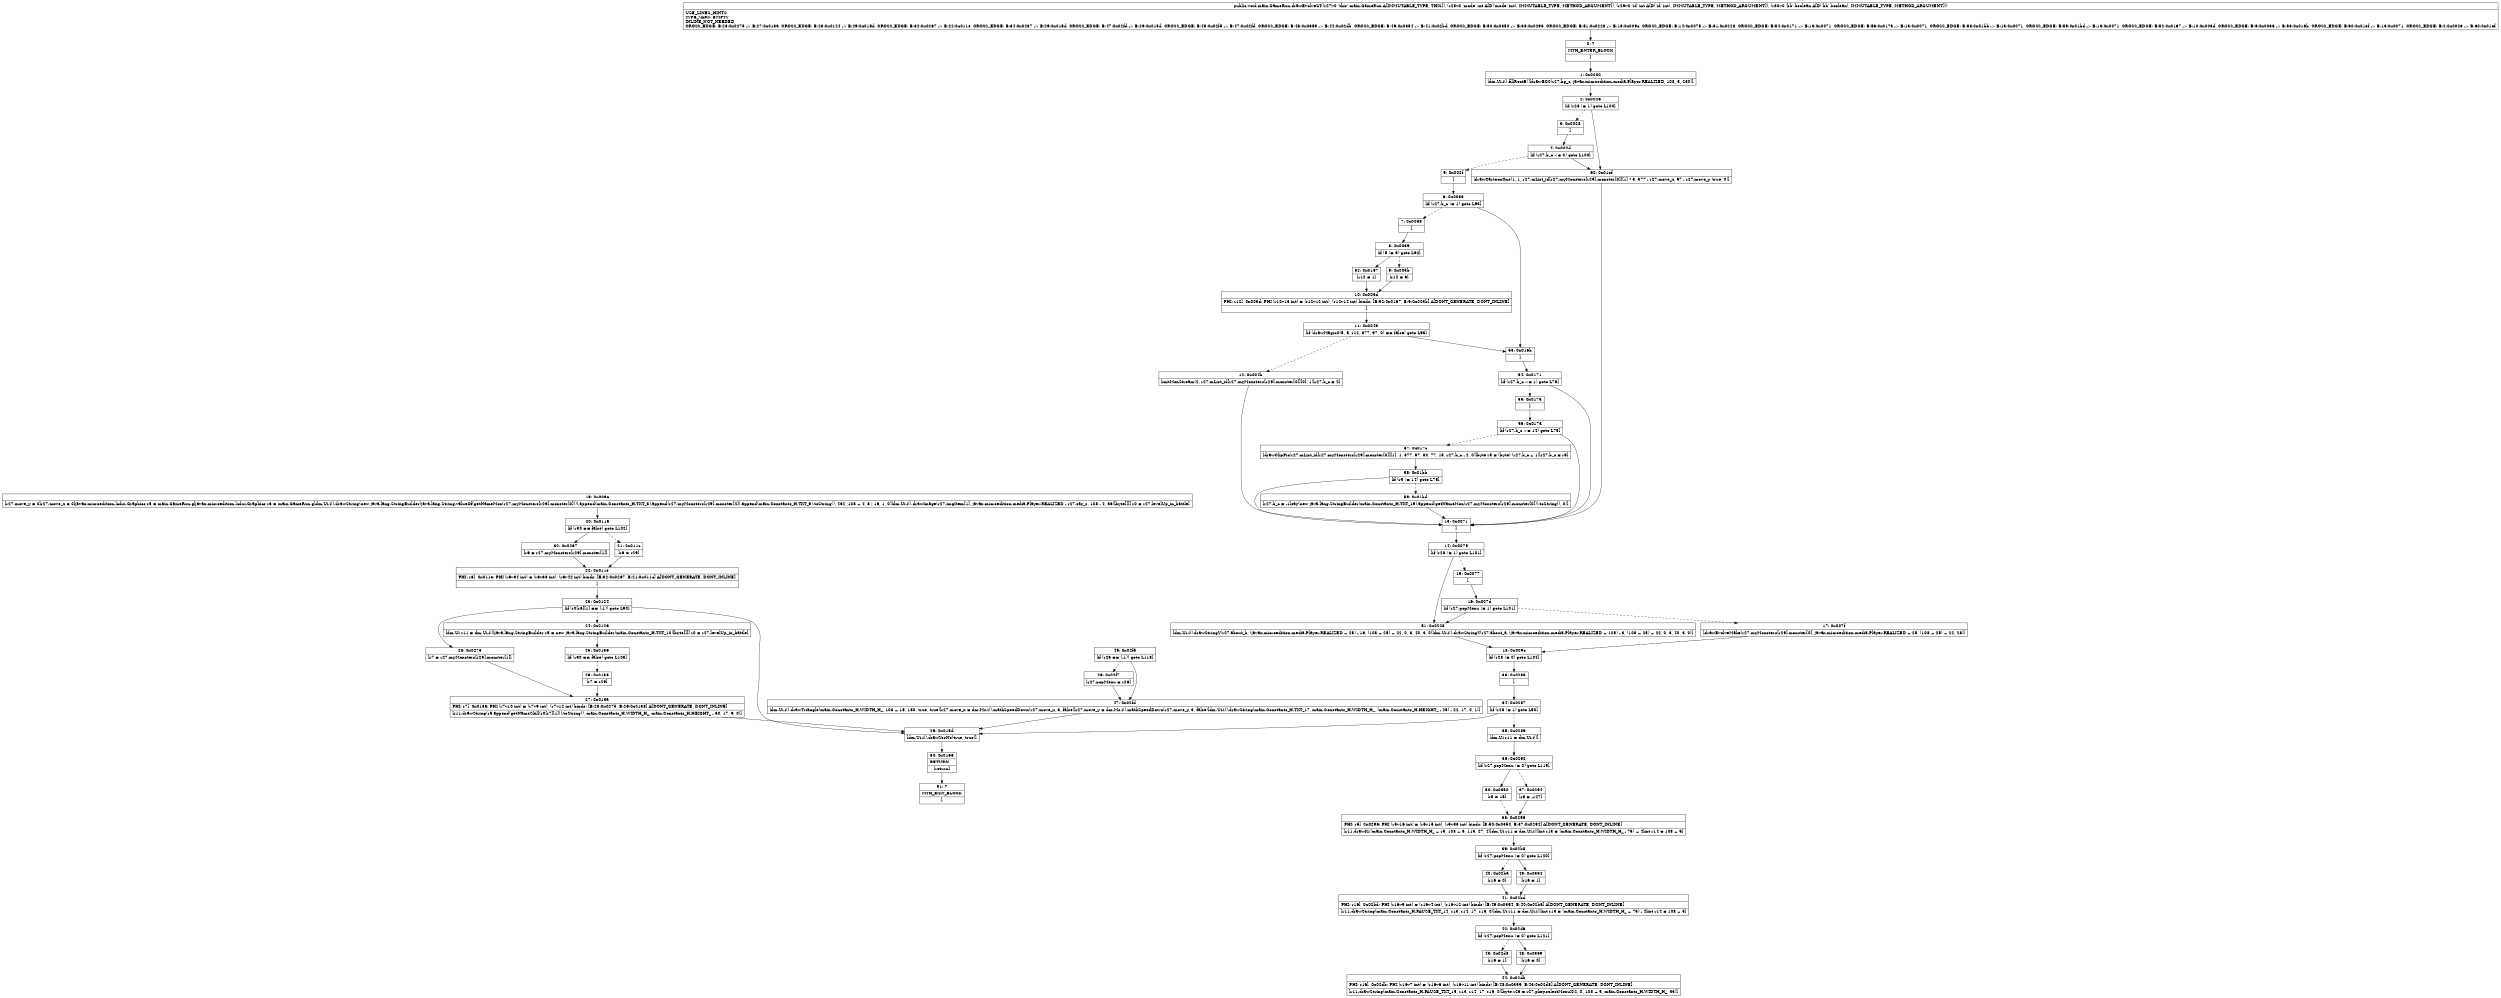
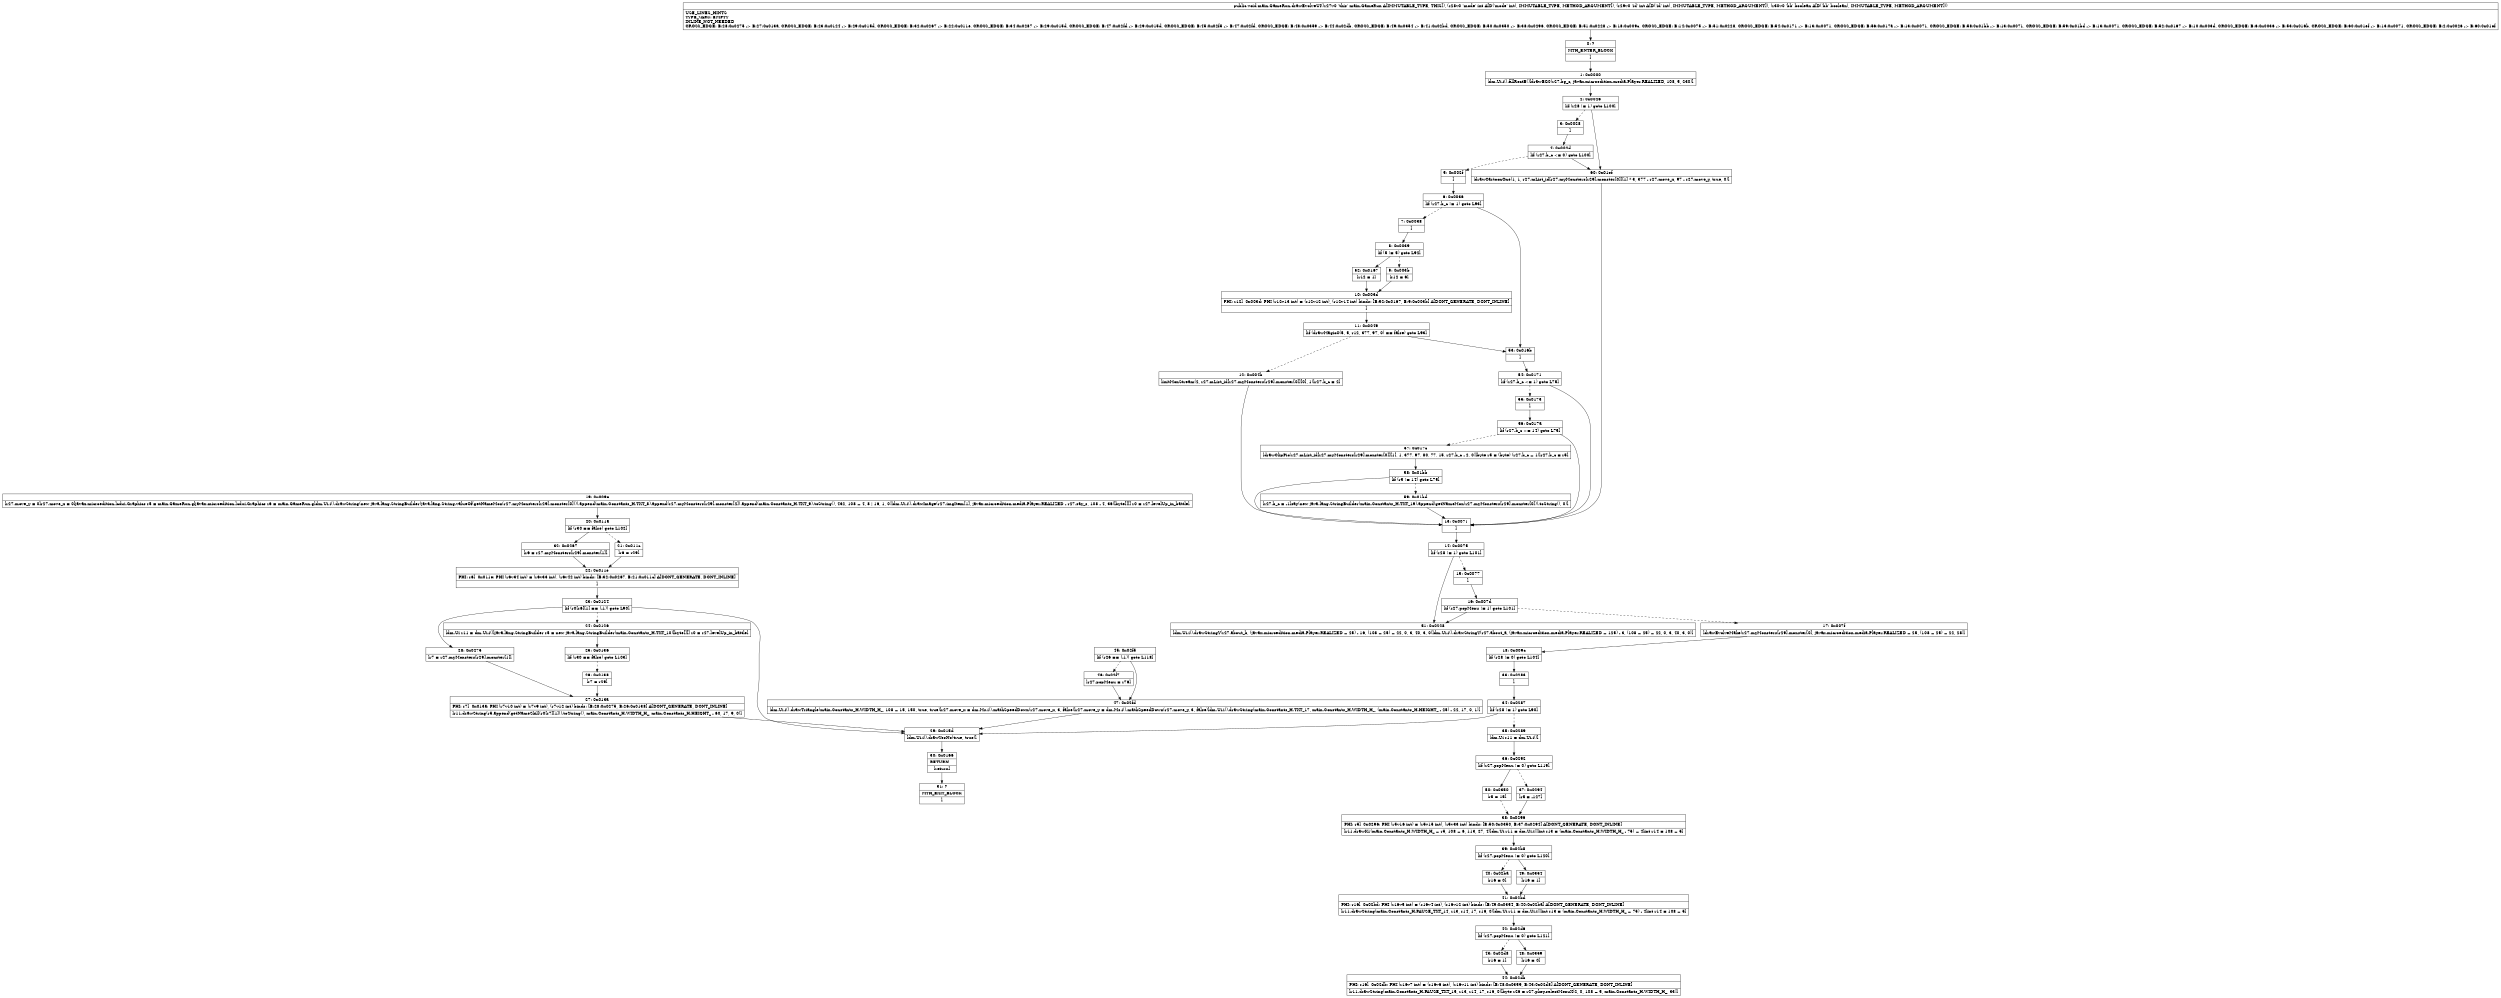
(1472, 642) -> none
(1109, 682) -> (1109, 682)
